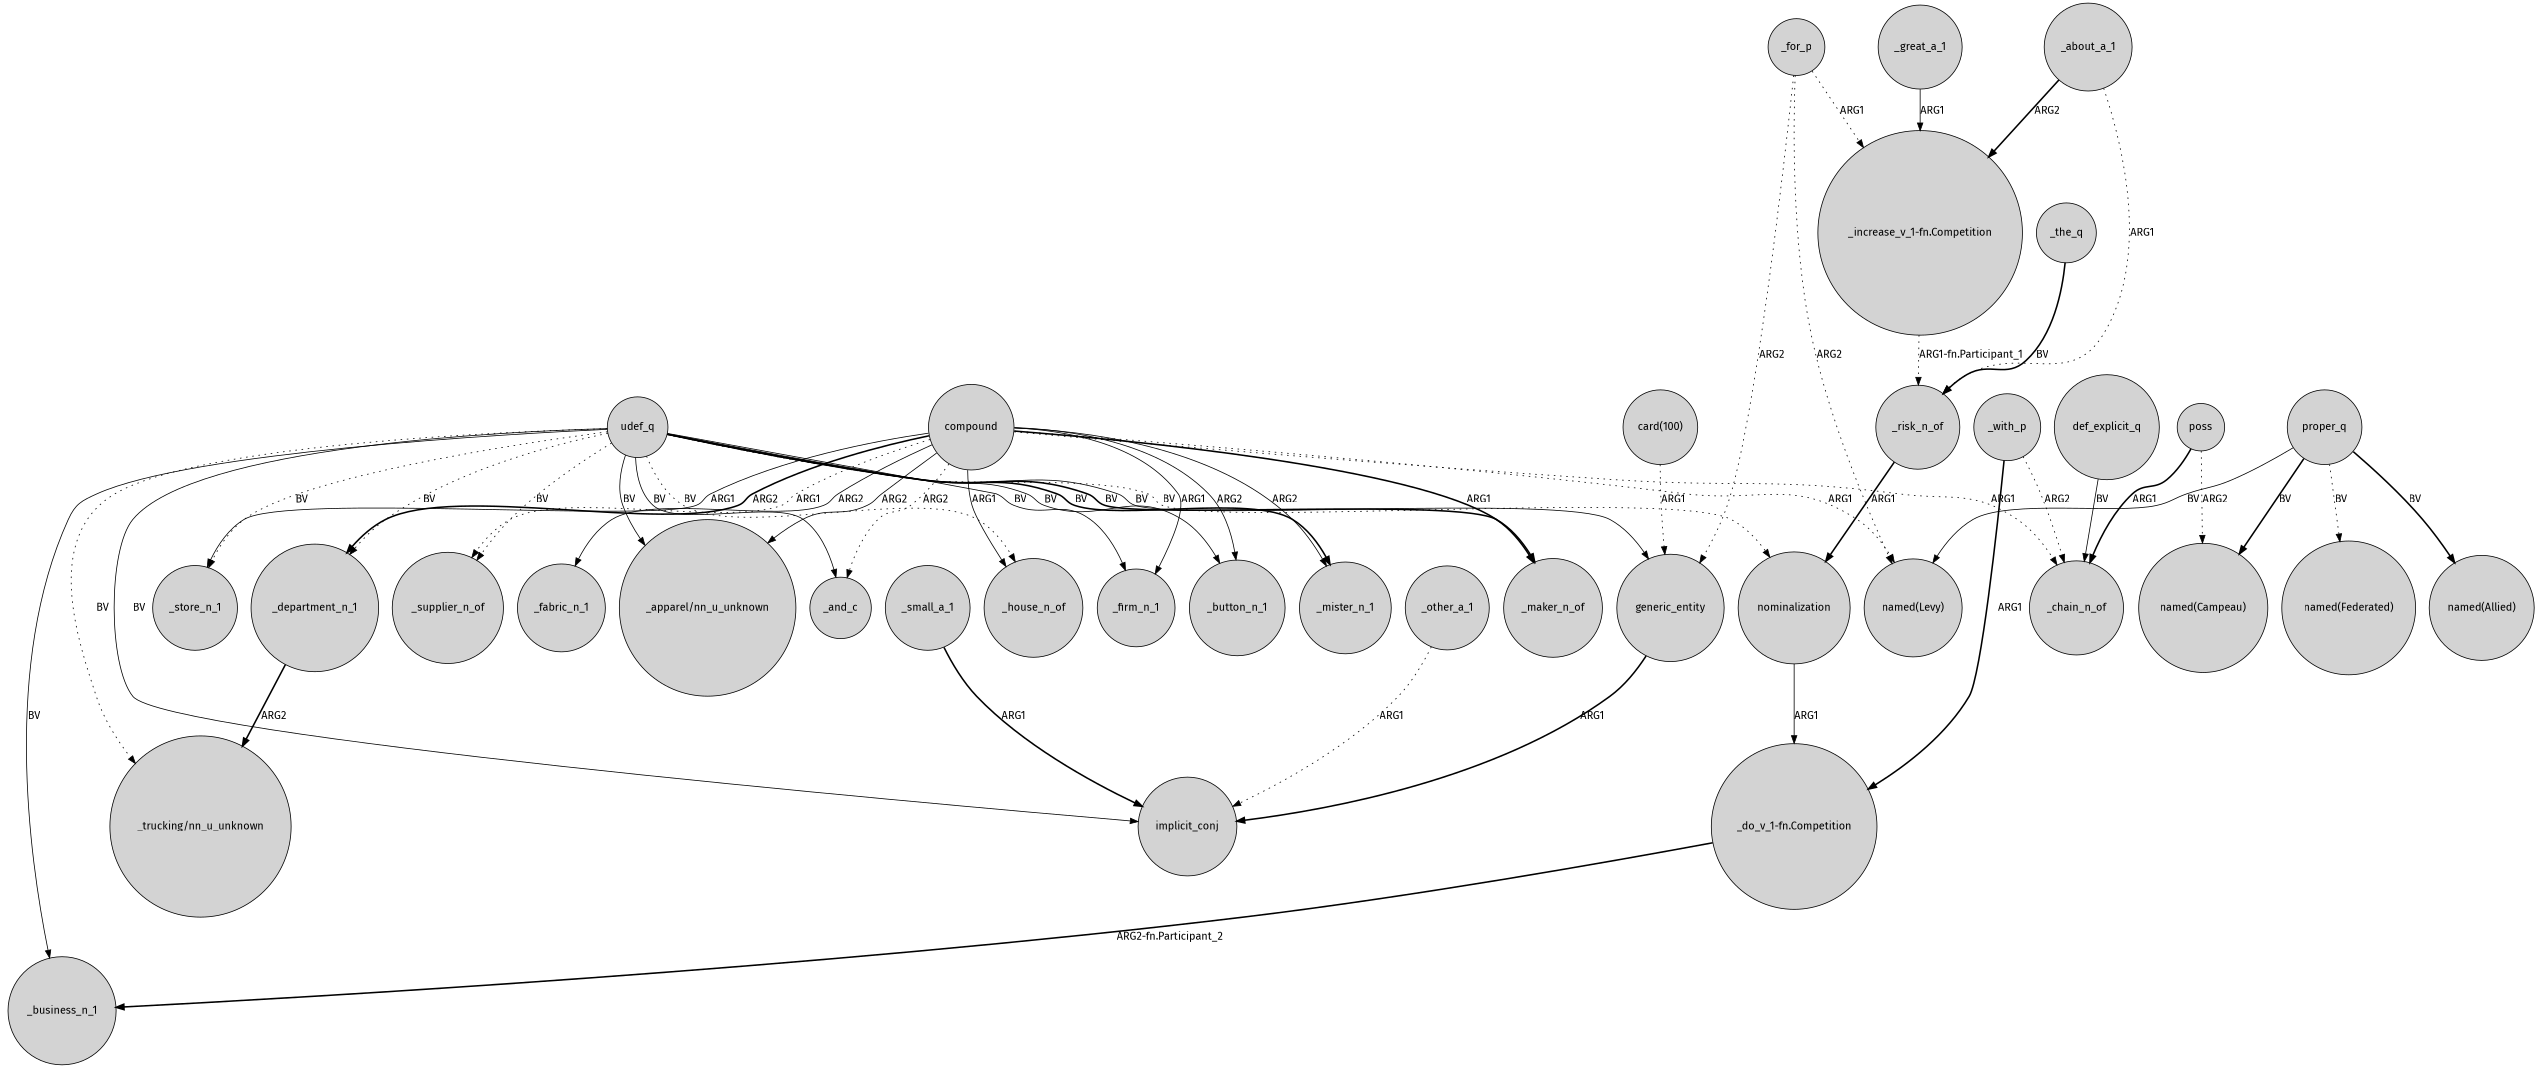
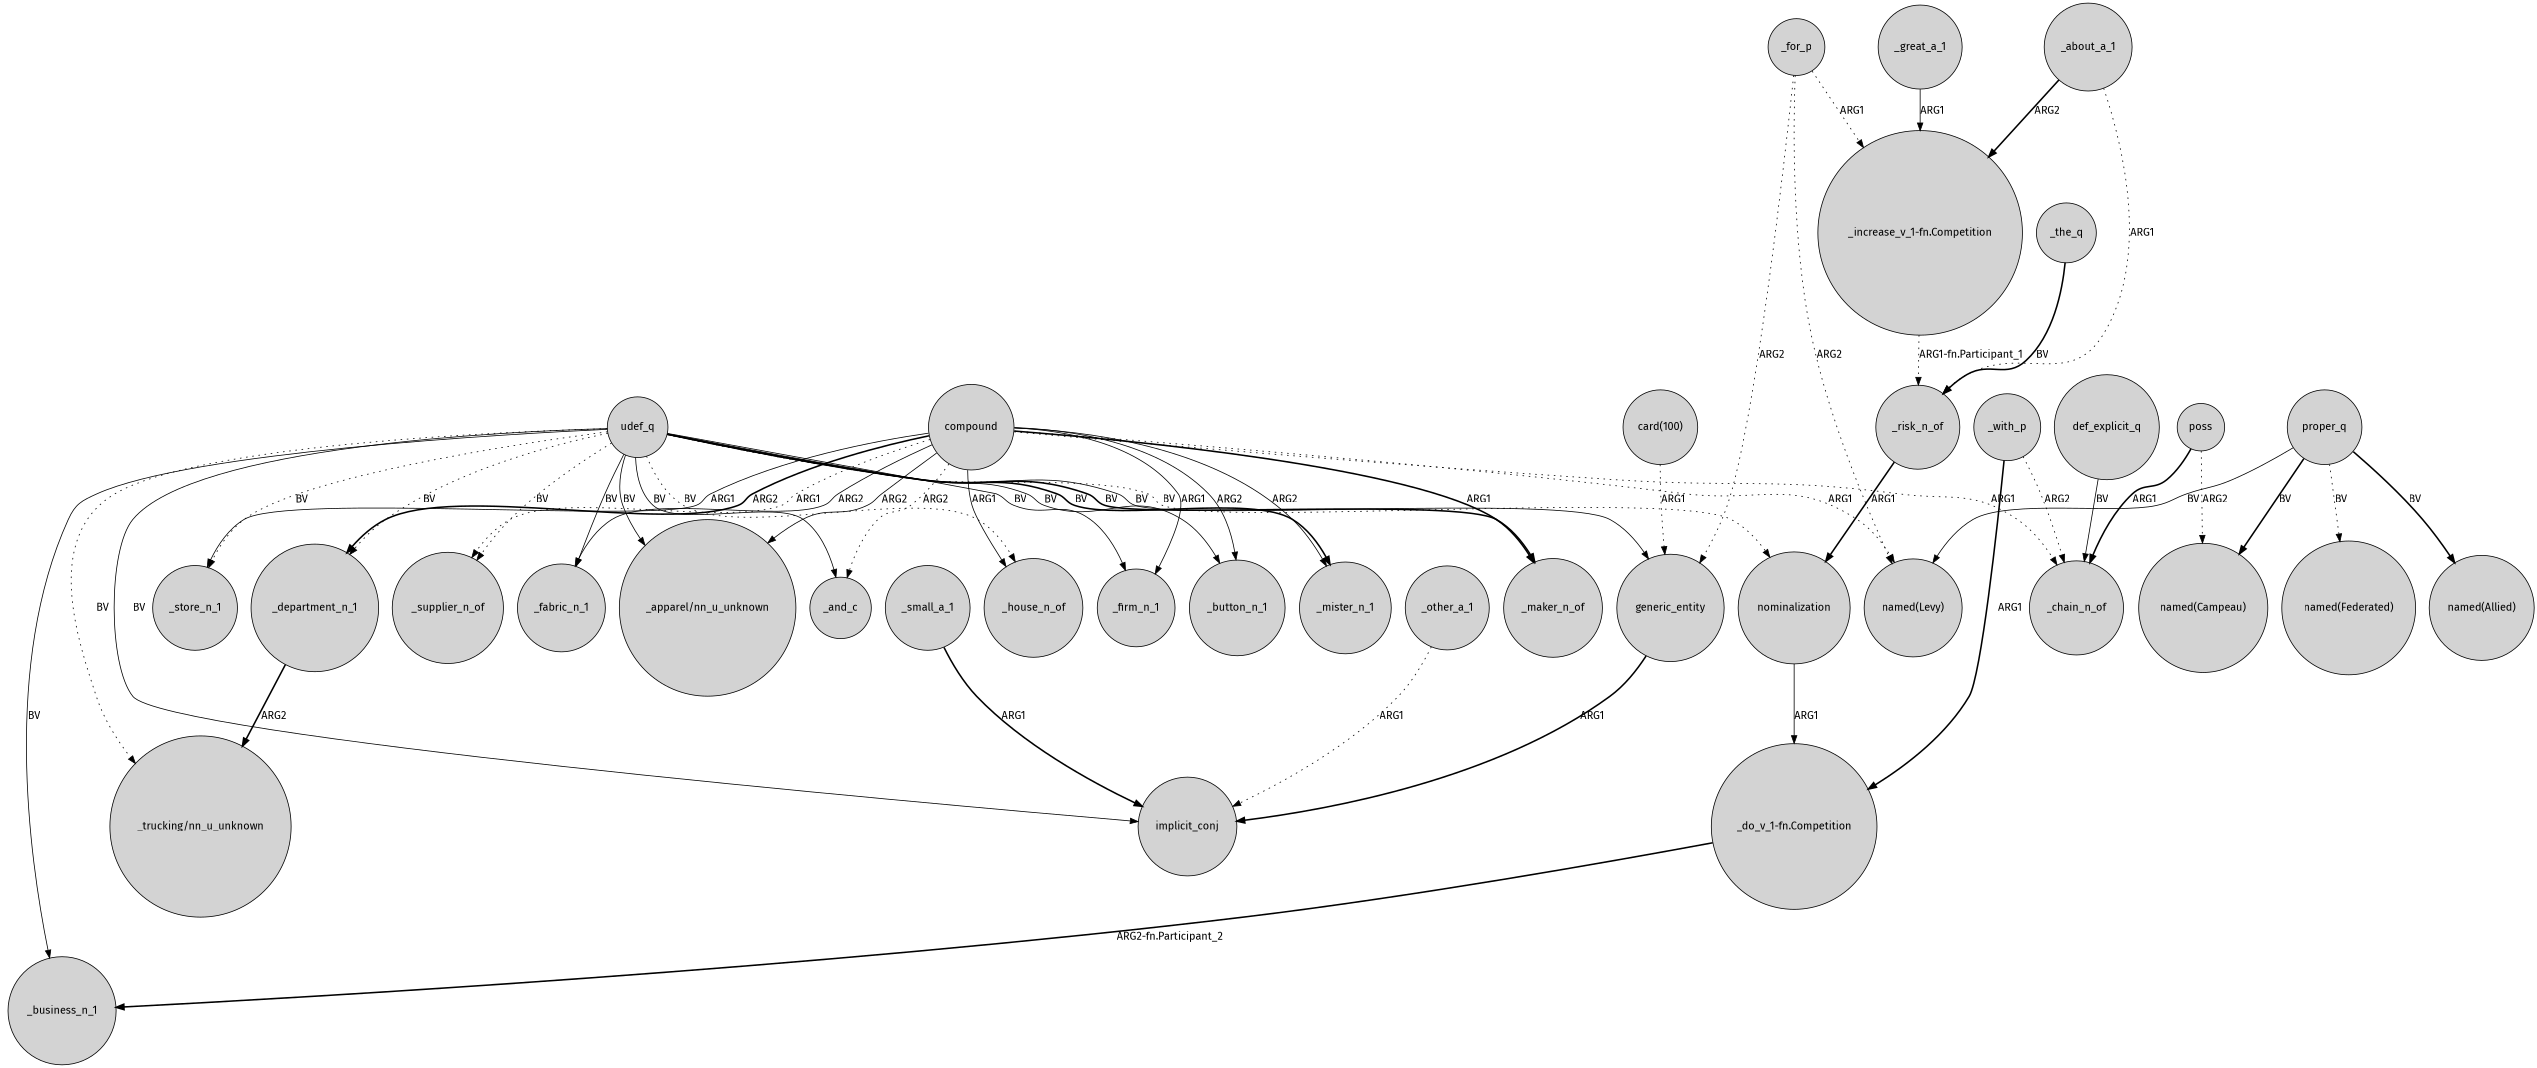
none -> (602, 501)
